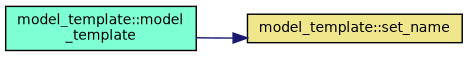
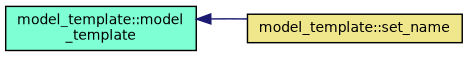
(215, 38) -> (229, 19)
